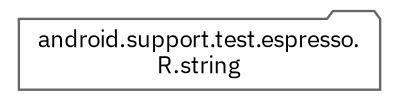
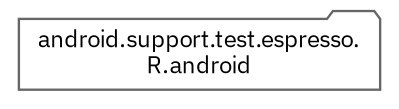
(200, 54) -> (200, 54)
